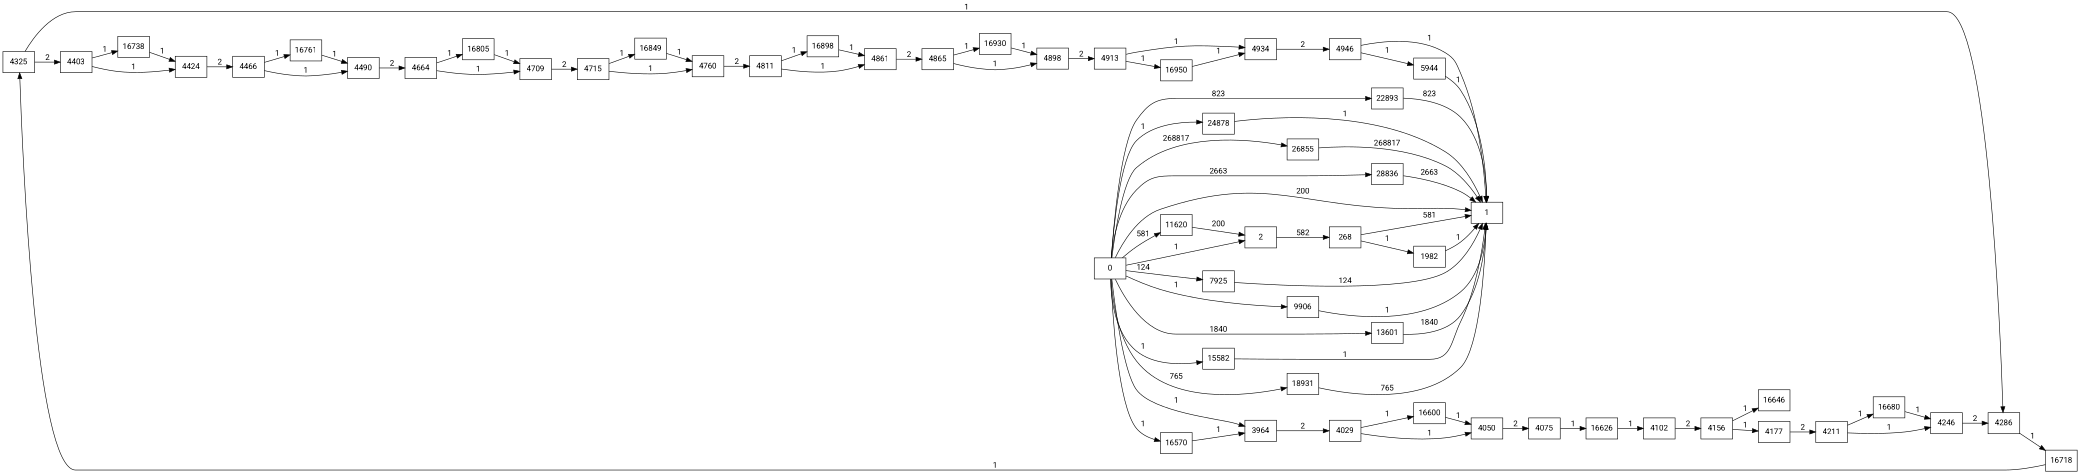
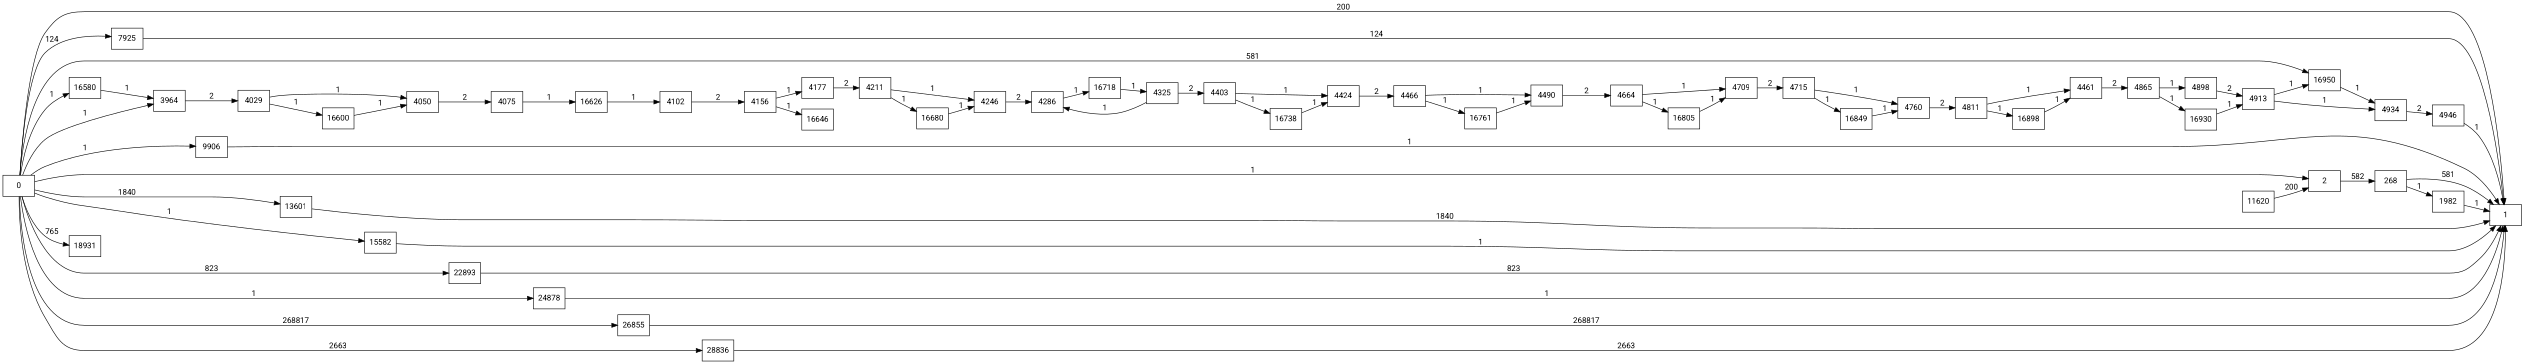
(1021, 51) -> (2227, 110)
(880, 59) -> (2086, 88)
(1430, 69) -> none
(1138, 246) -> (1123, 61)
(1458, 369) -> none
(1176, 443) -> (85, 88)
